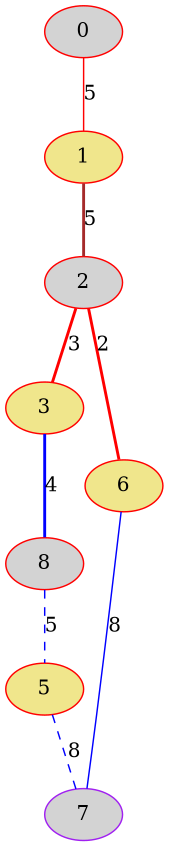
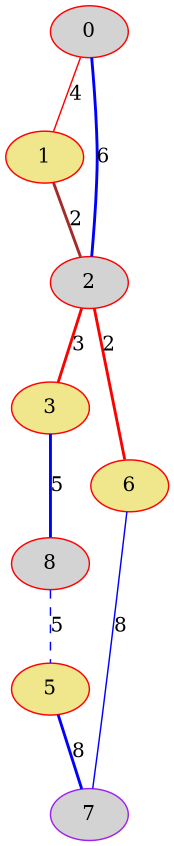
(91, 94) -> (76, 94)
none -> (97, 157)
(91, 220) -> (76, 220)
(52, 486) -> (58, 486)
(64, 752) -> (70, 752)
